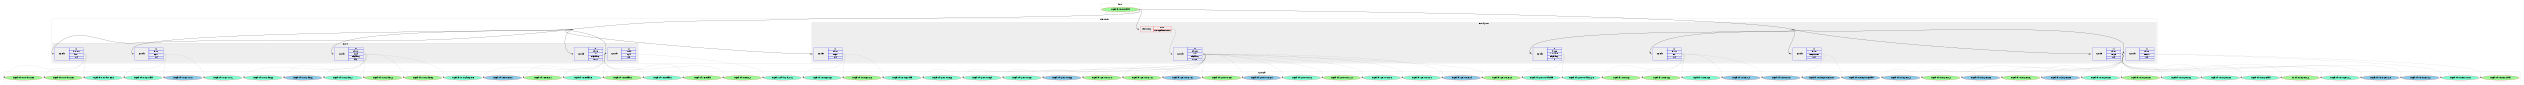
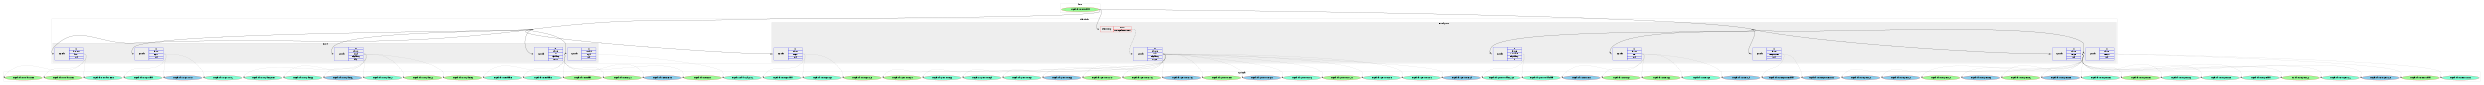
(623, 78) -> none
(982, 78) -> (982, 78)
